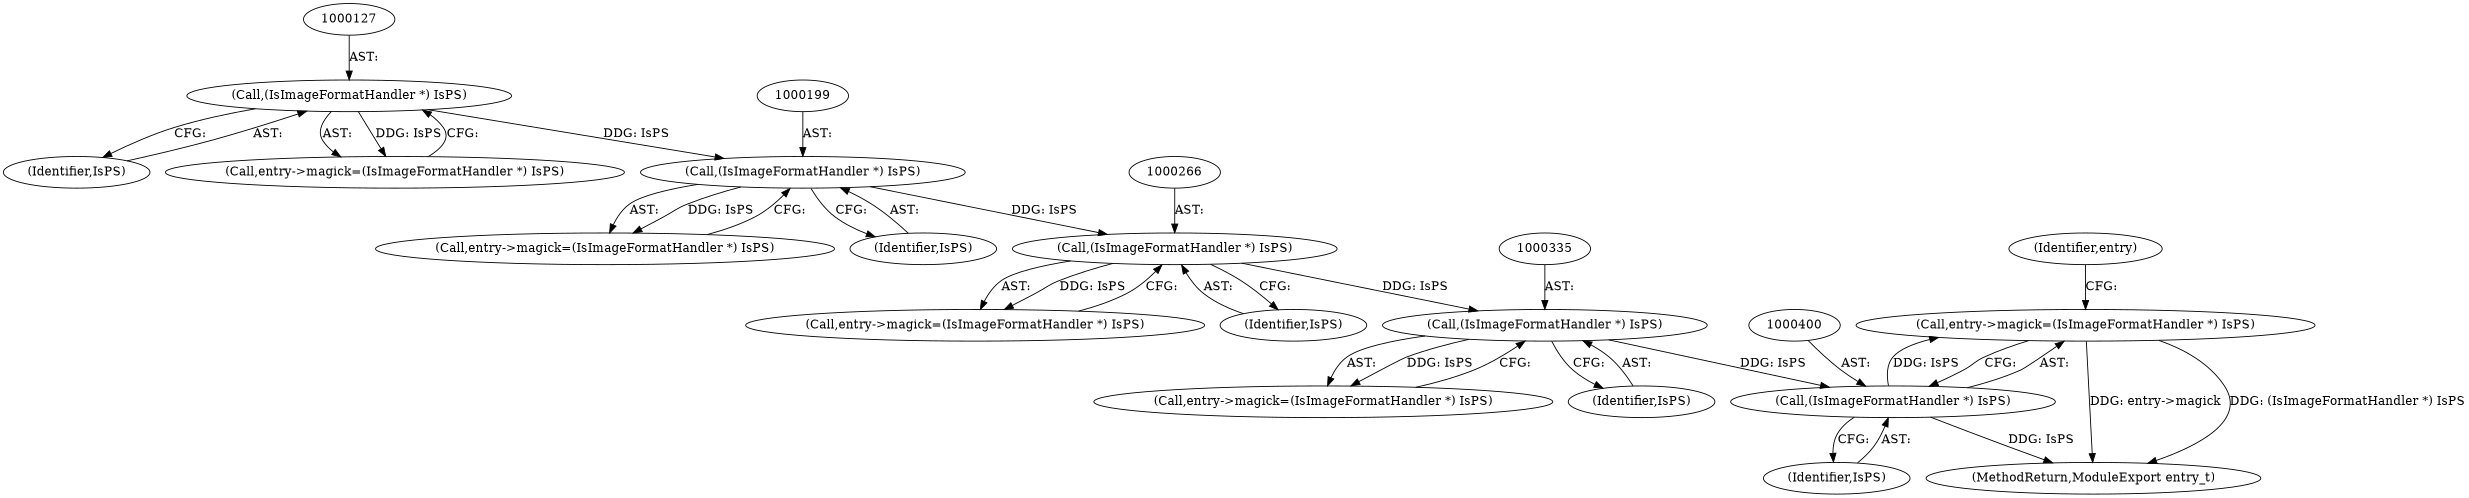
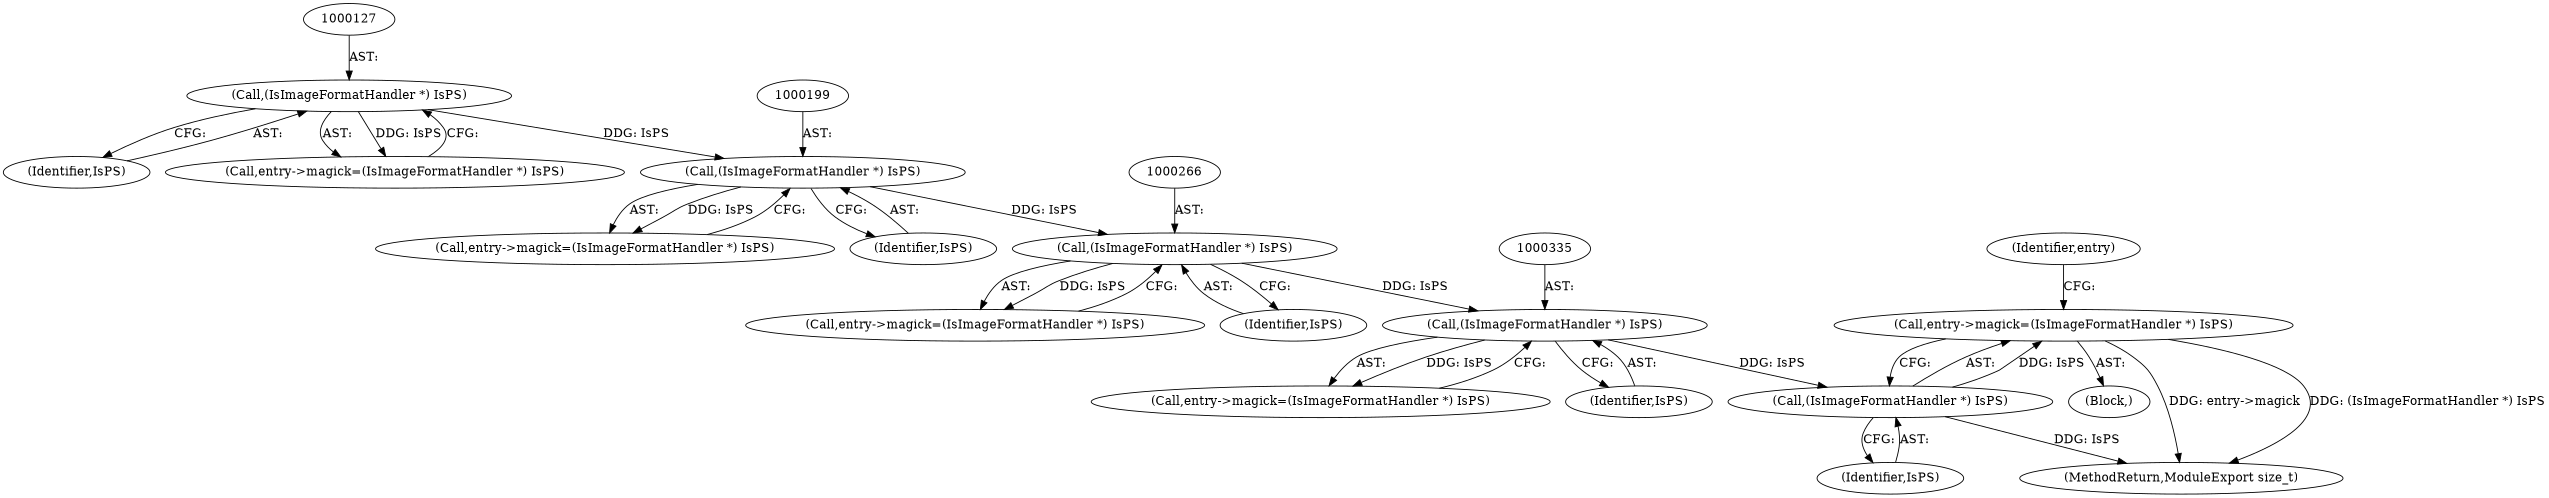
(1795, 325) -> none
none -> (2109, 402)
(2093, 478) -> (2181, 478)
